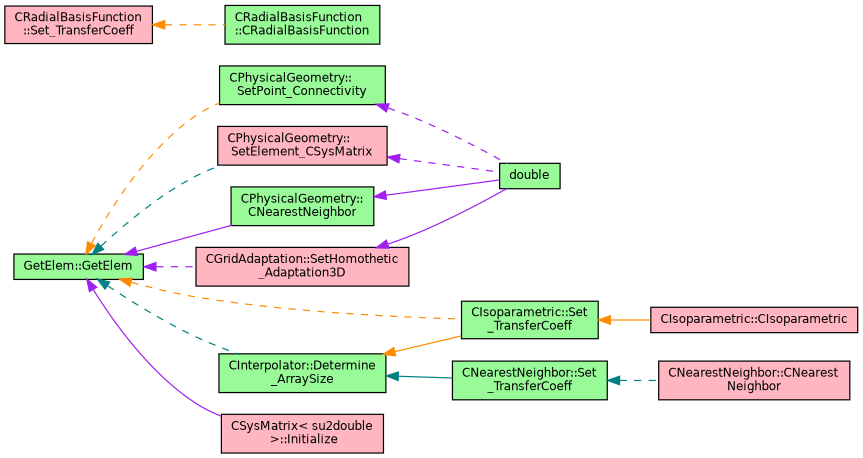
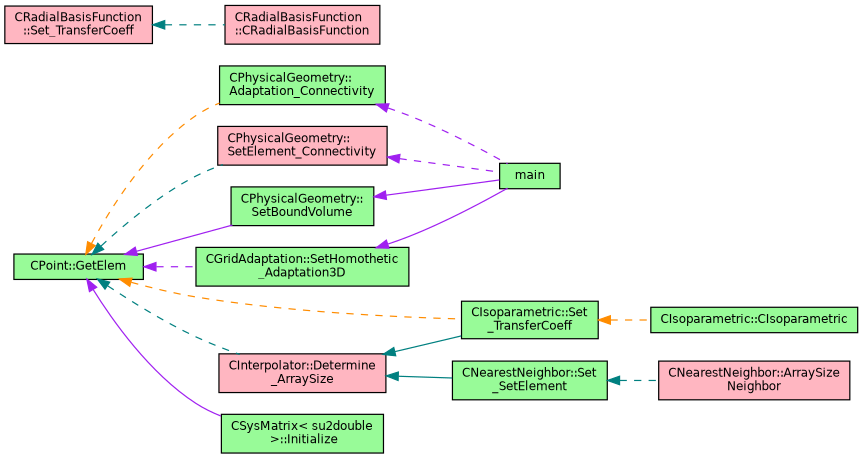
(195, 25) -> (195, 25)
(302, 25) -> (302, 25)
(302, 85) -> (302, 85)
(302, 146) -> (302, 146)
(530, 176) -> (530, 176)
(302, 206) -> (302, 206)
(79, 267) -> (79, 267)
(302, 267) -> (302, 267)
(630, 320) -> (630, 320)
(754, 320) -> (754, 320)
(428, 344) -> (428, 344)
(302, 373) -> (302, 373)
(530, 380) -> (530, 380)
(754, 380) -> (754, 380)
(302, 434) -> (302, 434)
